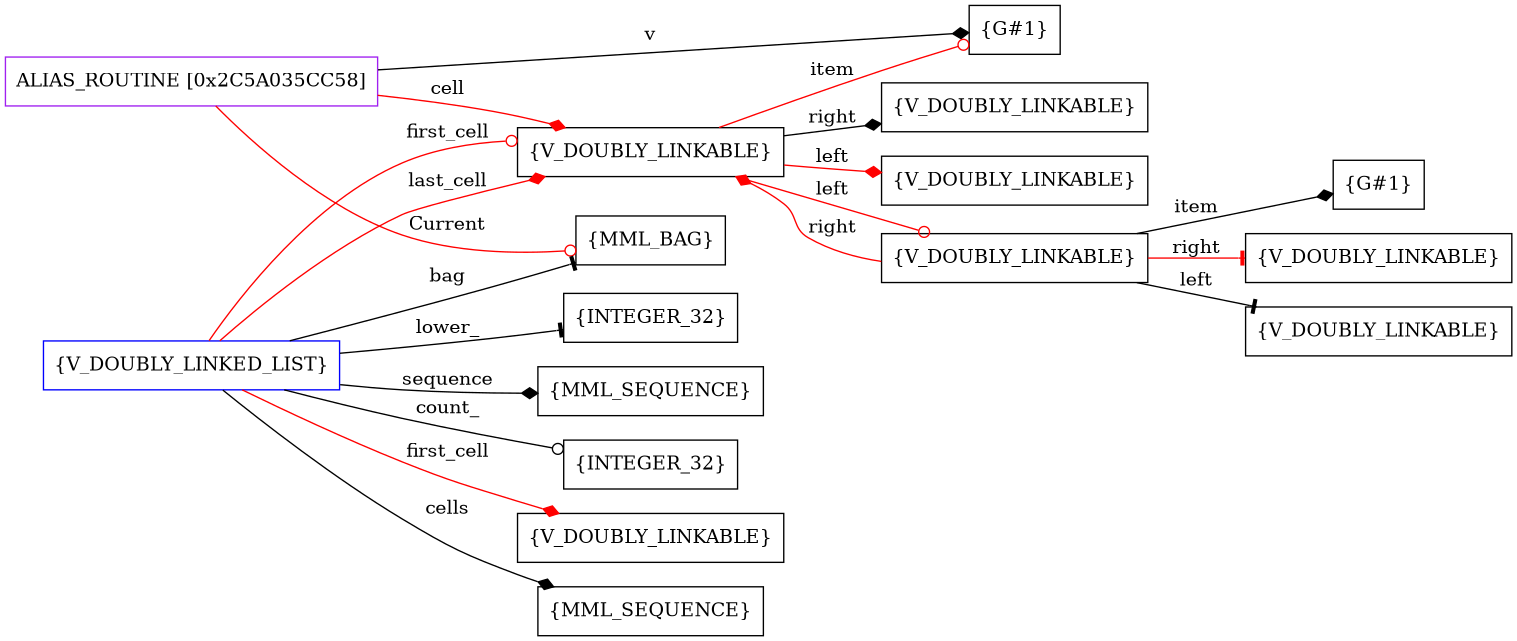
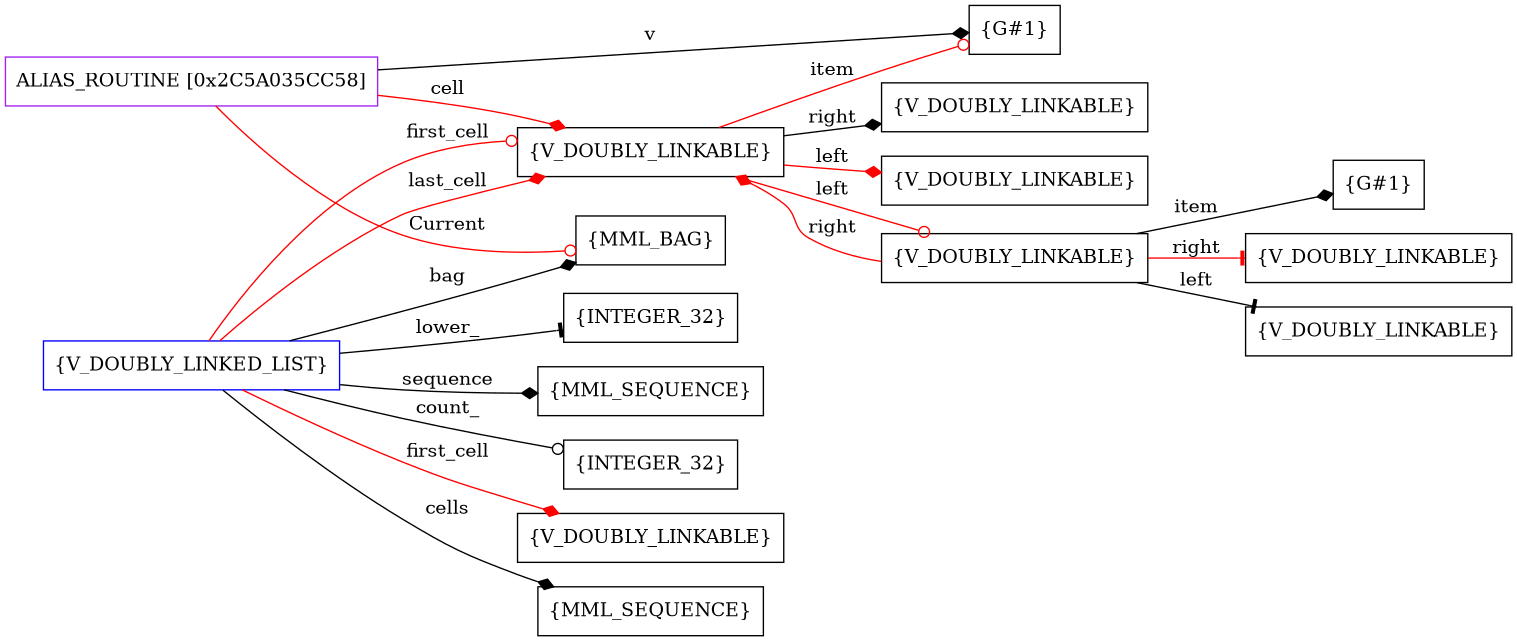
(430, 304) -> (425, 305)
